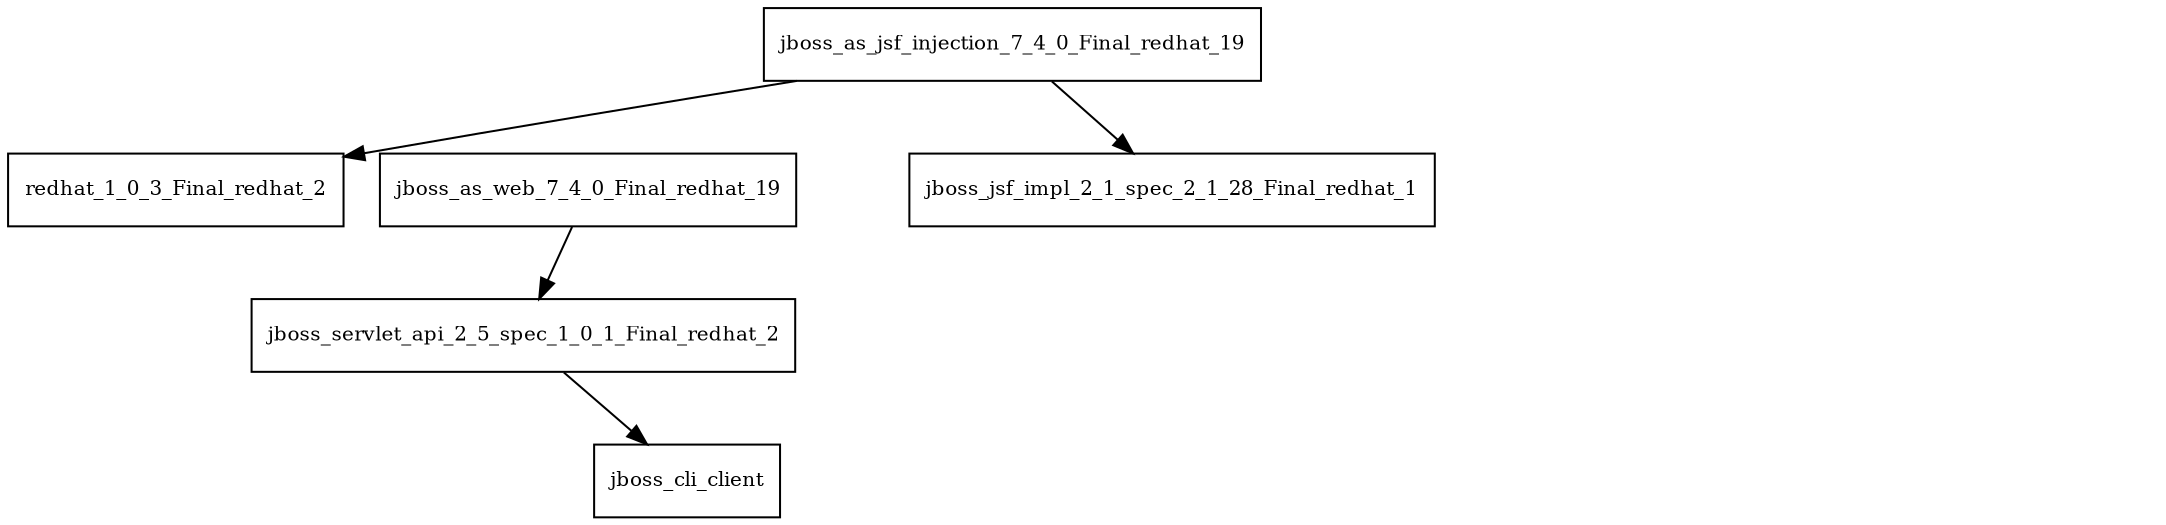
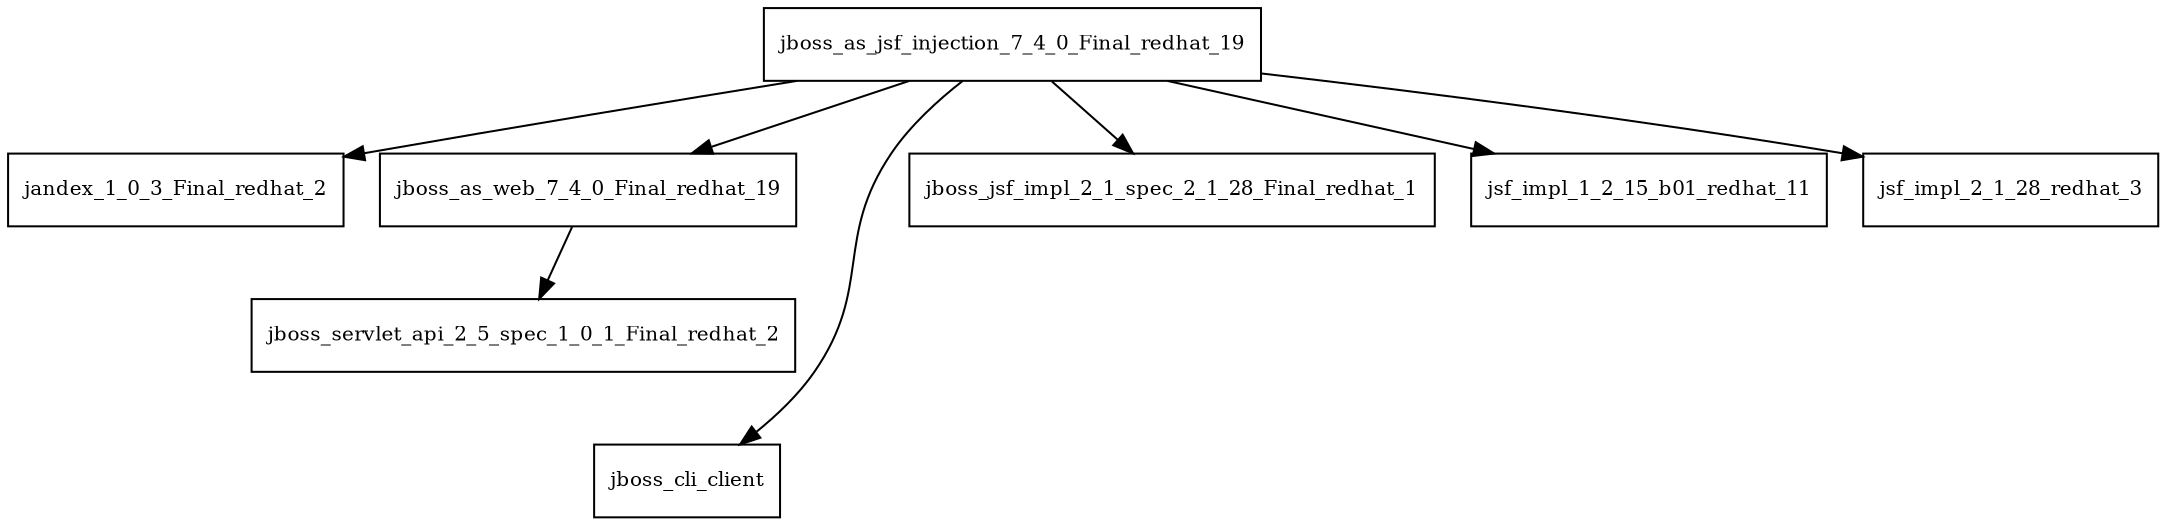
none -> (810, 114)
(176, 190) -> (176, 190)
none -> (1649, 190)
none -> (2011, 190)
(598, 402) -> (855, 254)
